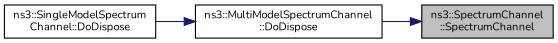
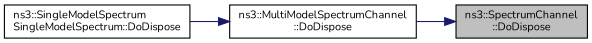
(80, 22) -> (97, 22)
(487, 22) -> (522, 22)
